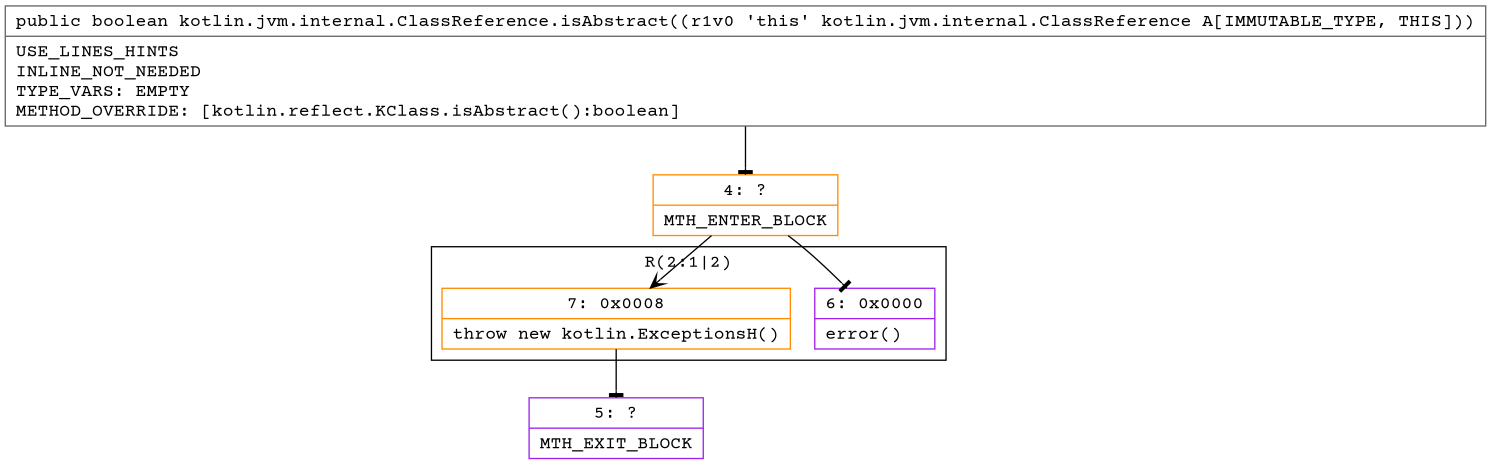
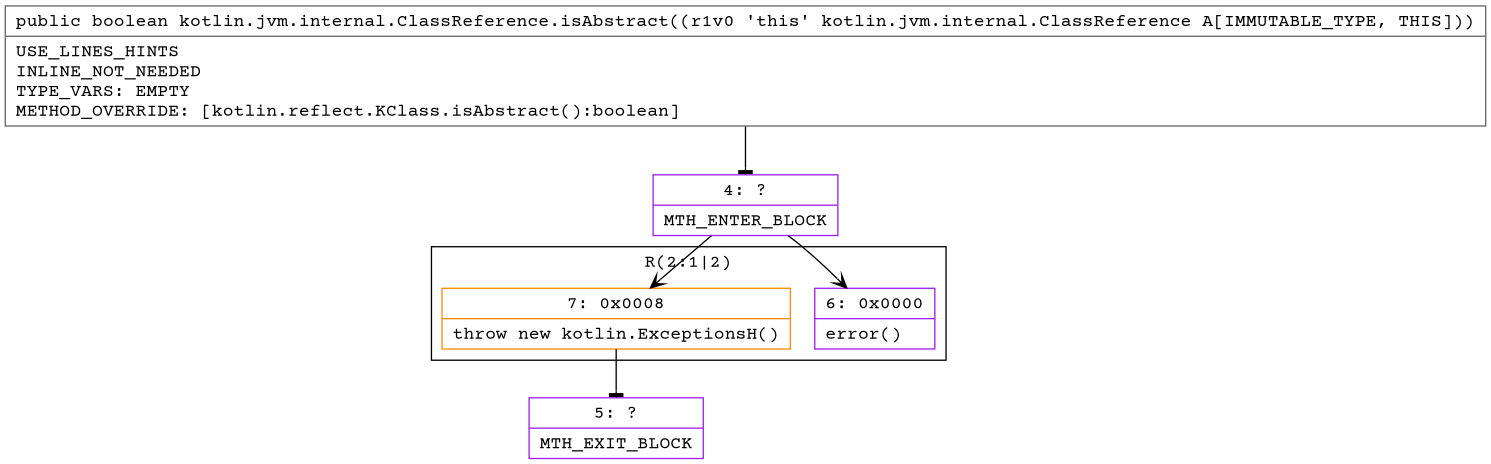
(745, 205) -> (745, 205)
(816, 258) -> (813, 256)
